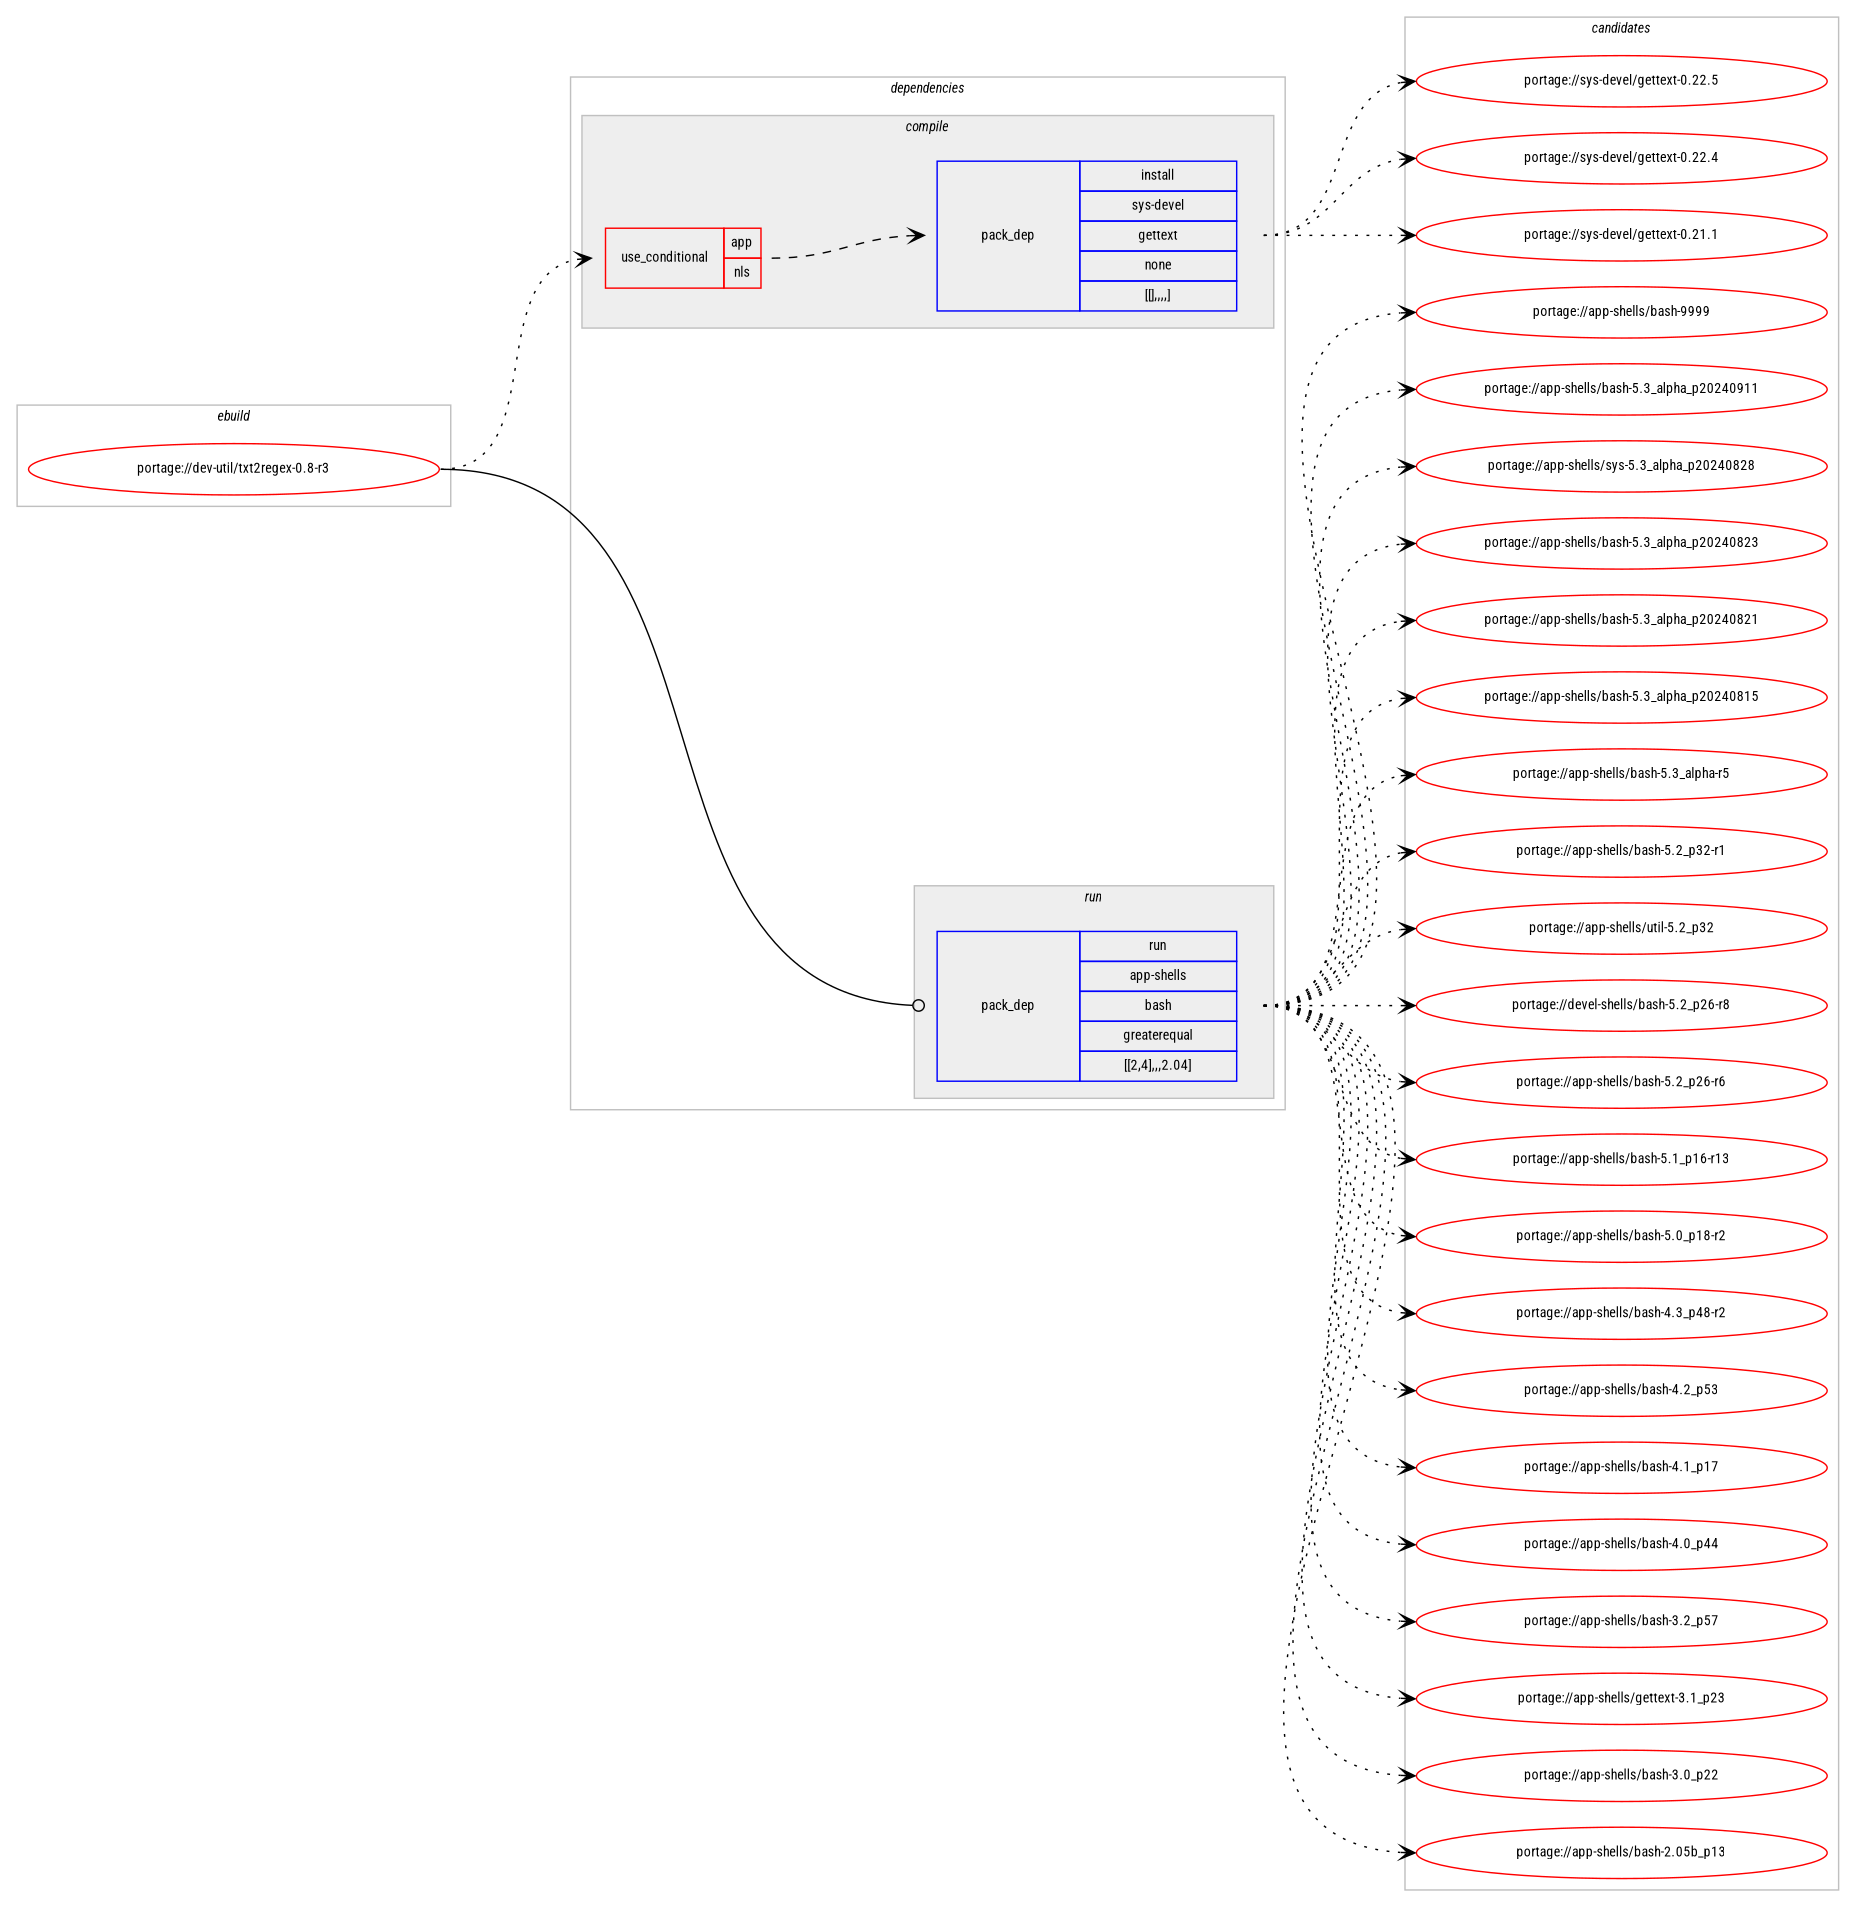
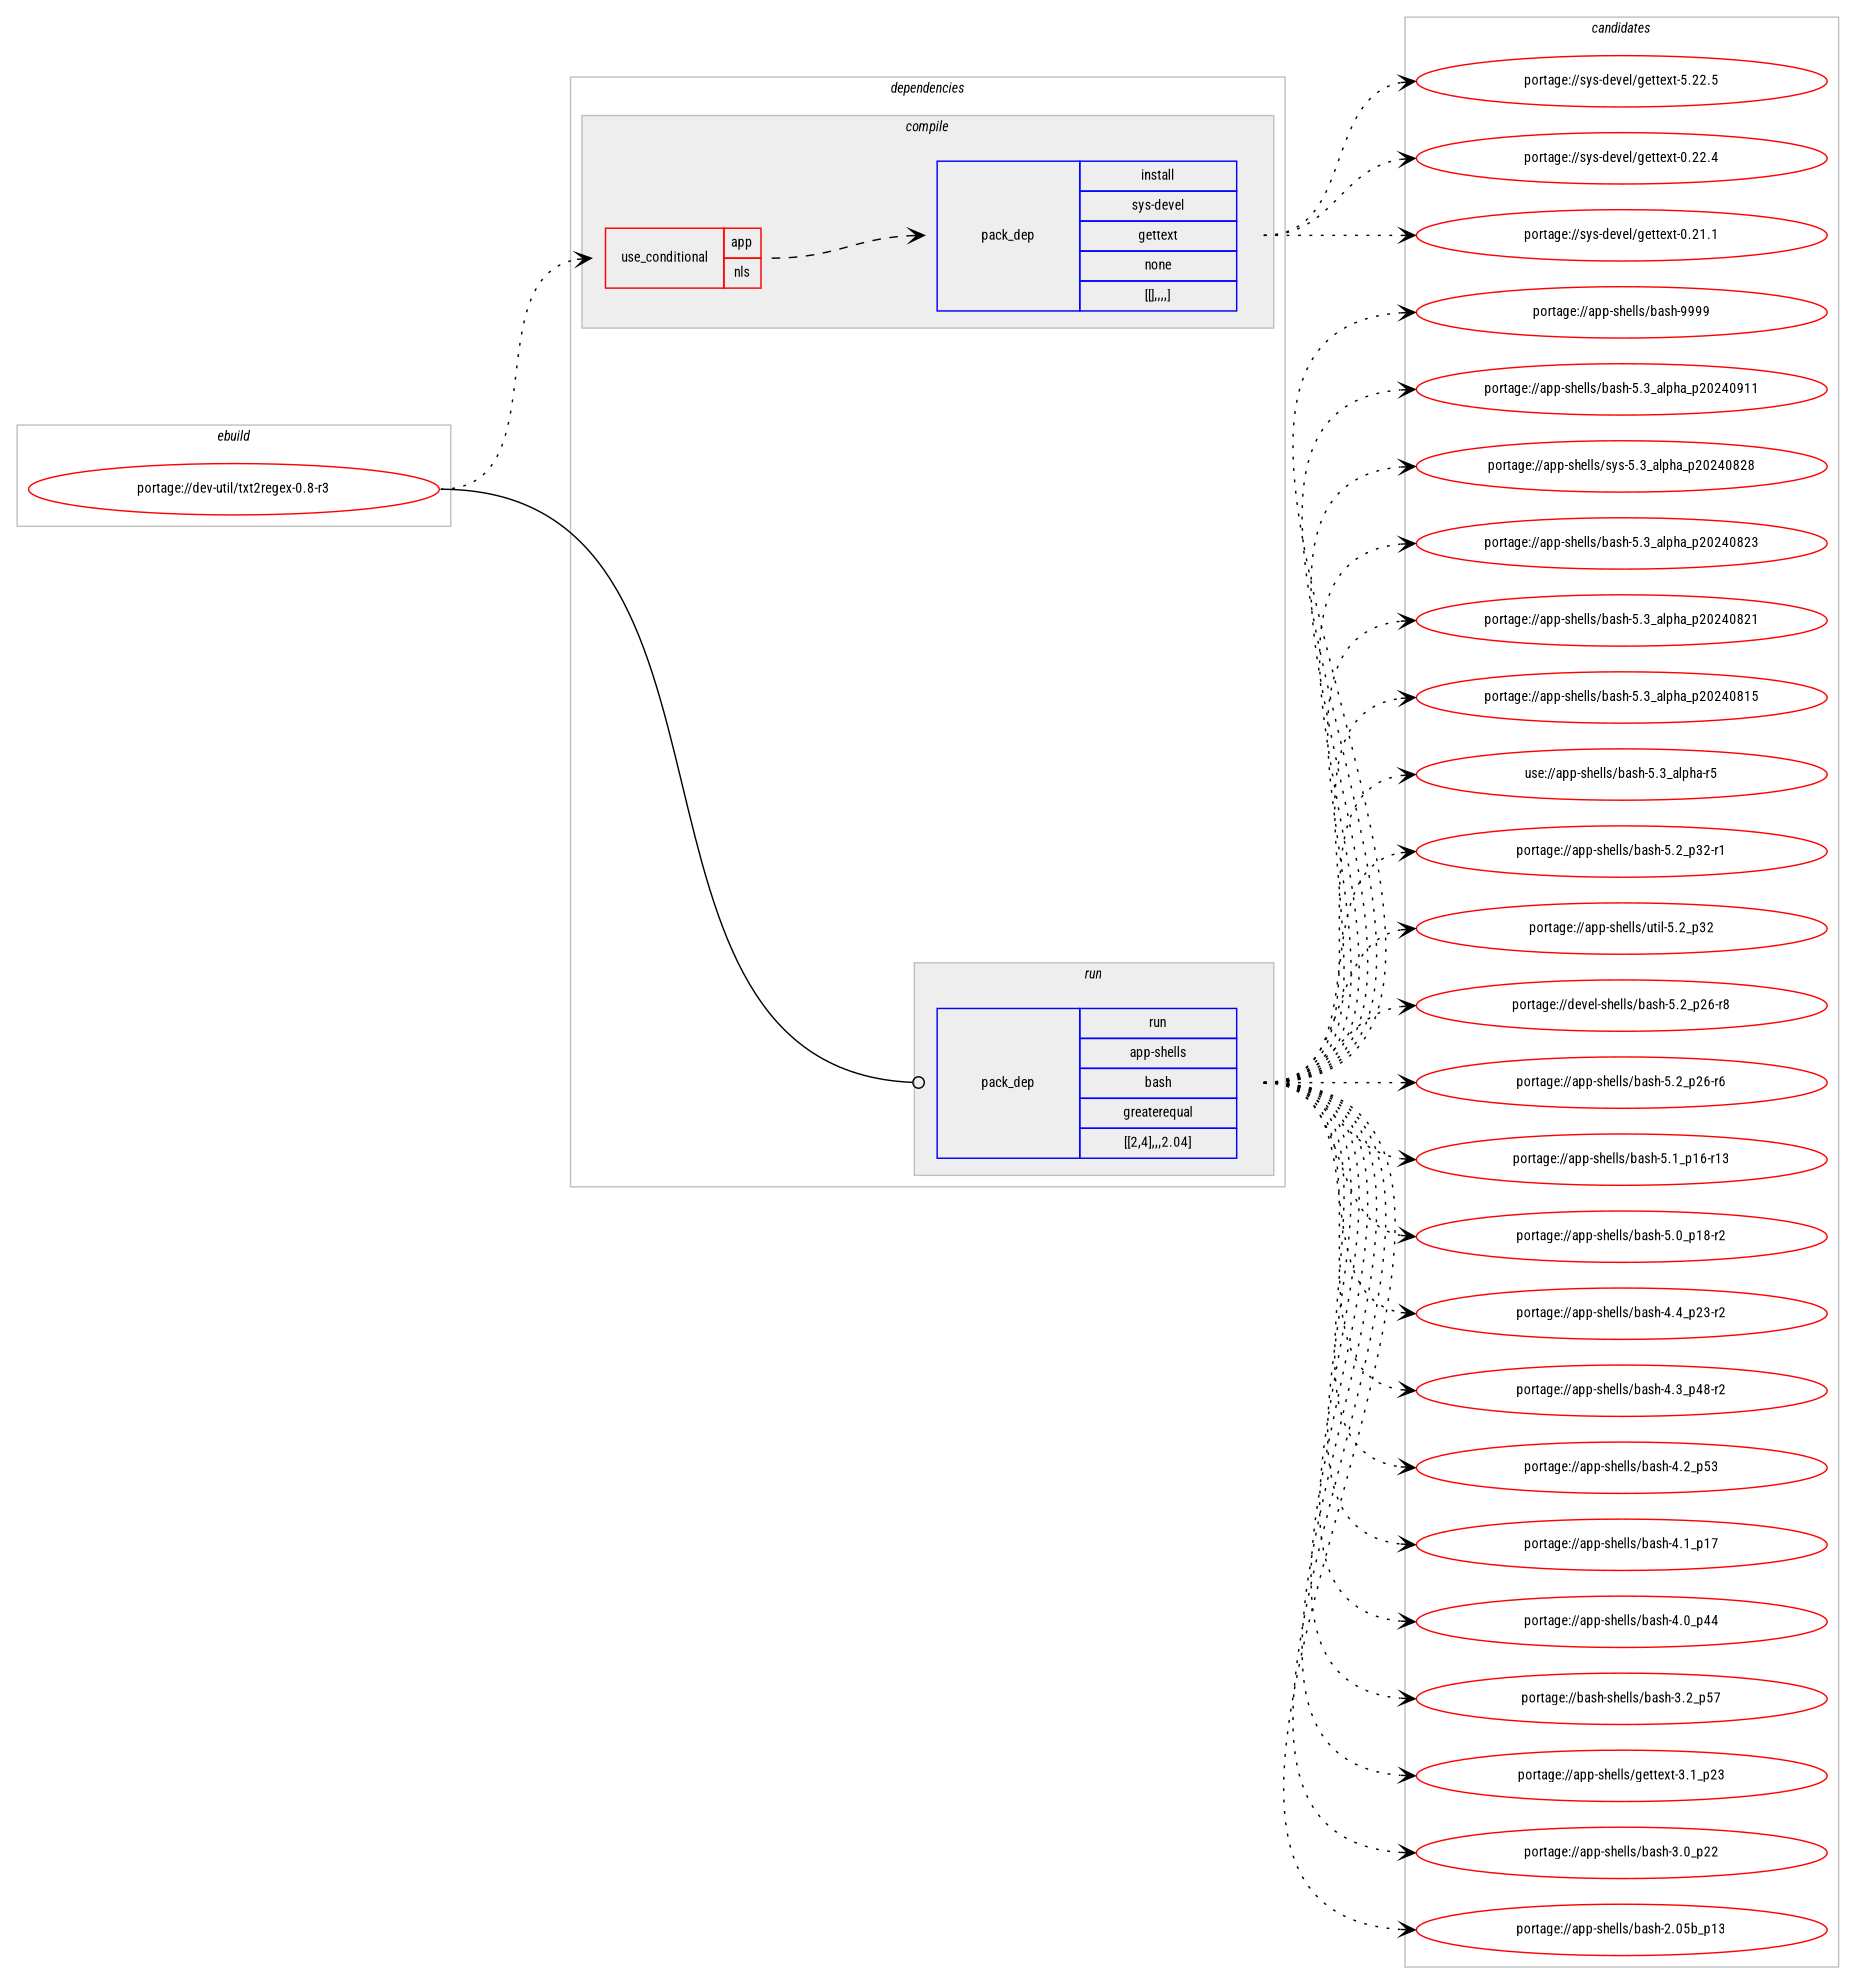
(1622, 81) -> (1622, 81)
(1622, 775) -> (1622, 775)
none -> (1622, 1314)
(1622, 1622) -> (1622, 1699)
